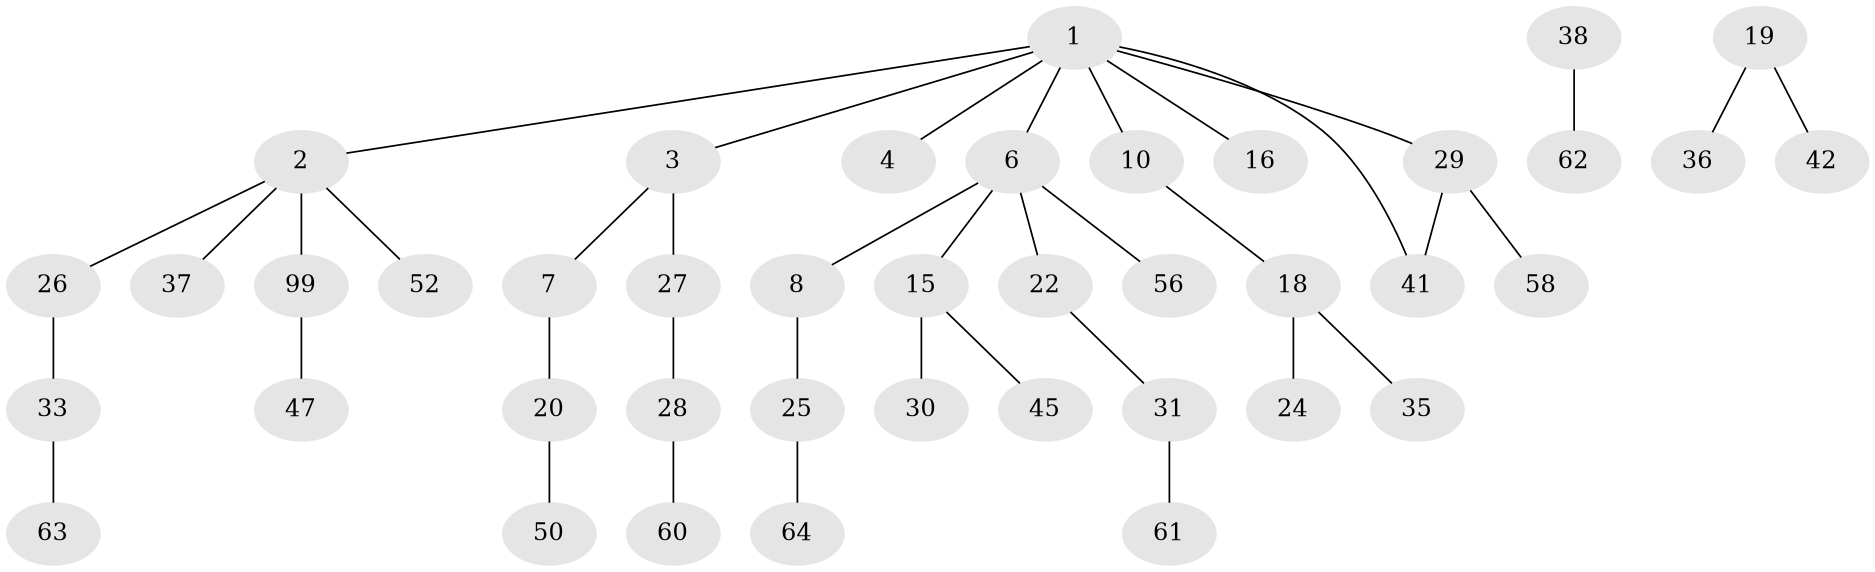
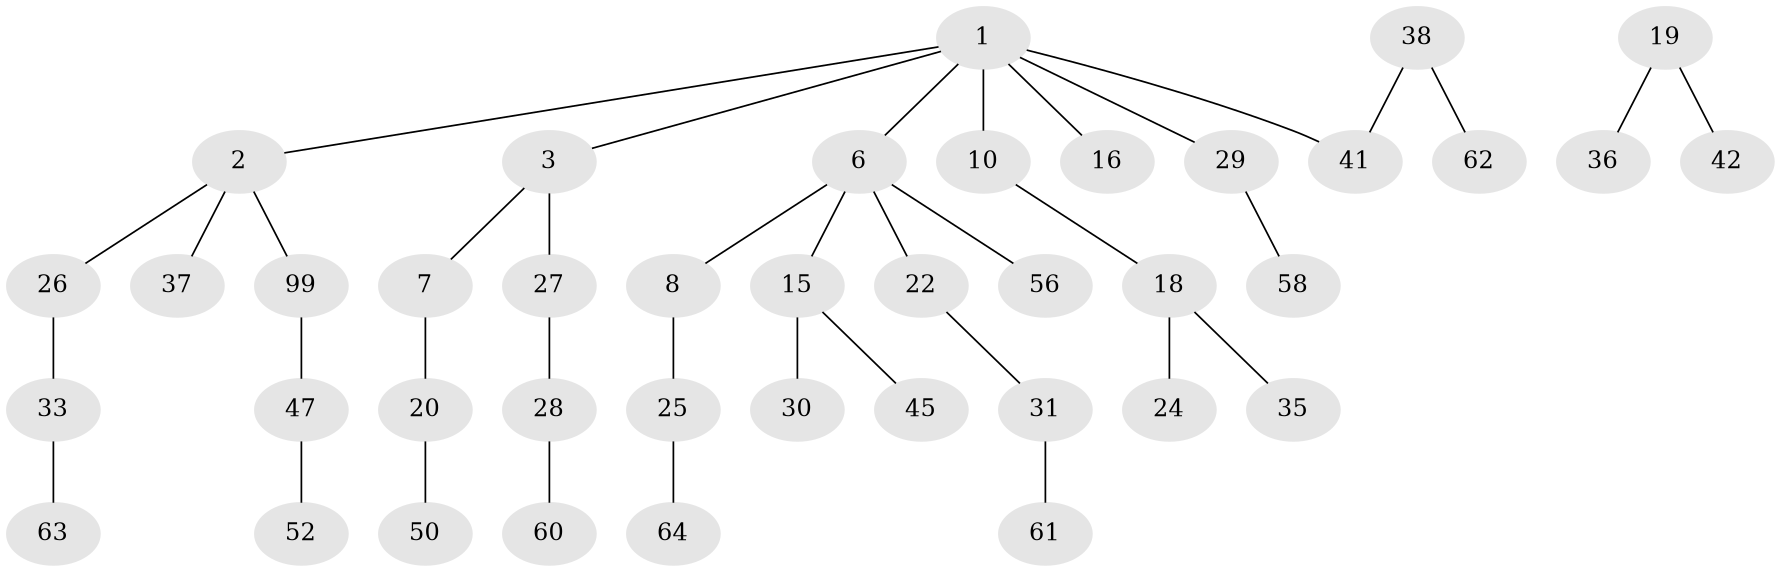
(889, 162) -> none
(363, 224) -> (301, 472)
(1434, 224) -> (1386, 100)
